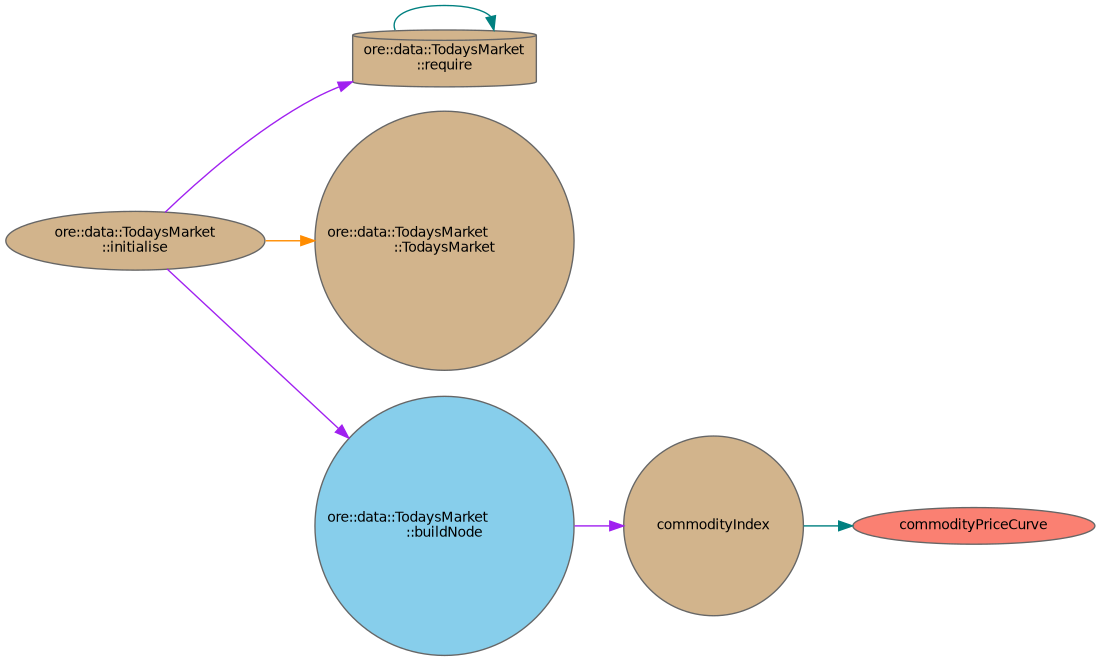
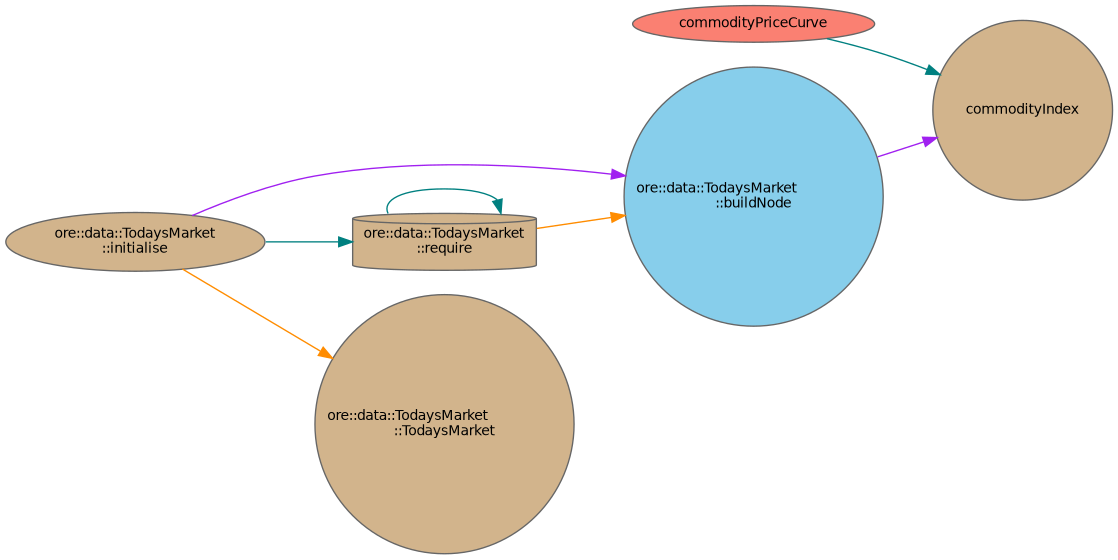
(247, 142) -> (302, 242)
none -> (574, 223)
(821, 526) -> (878, 52)
